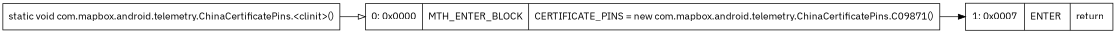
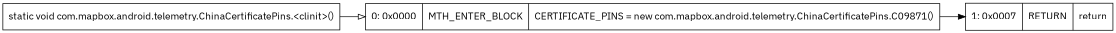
(1046, 16) -> (1048, 16)
